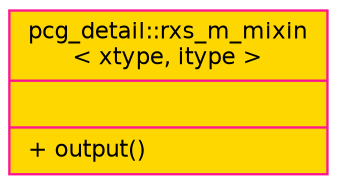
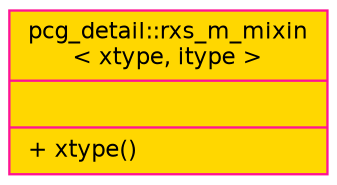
(88, 150) -> (83, 150)
